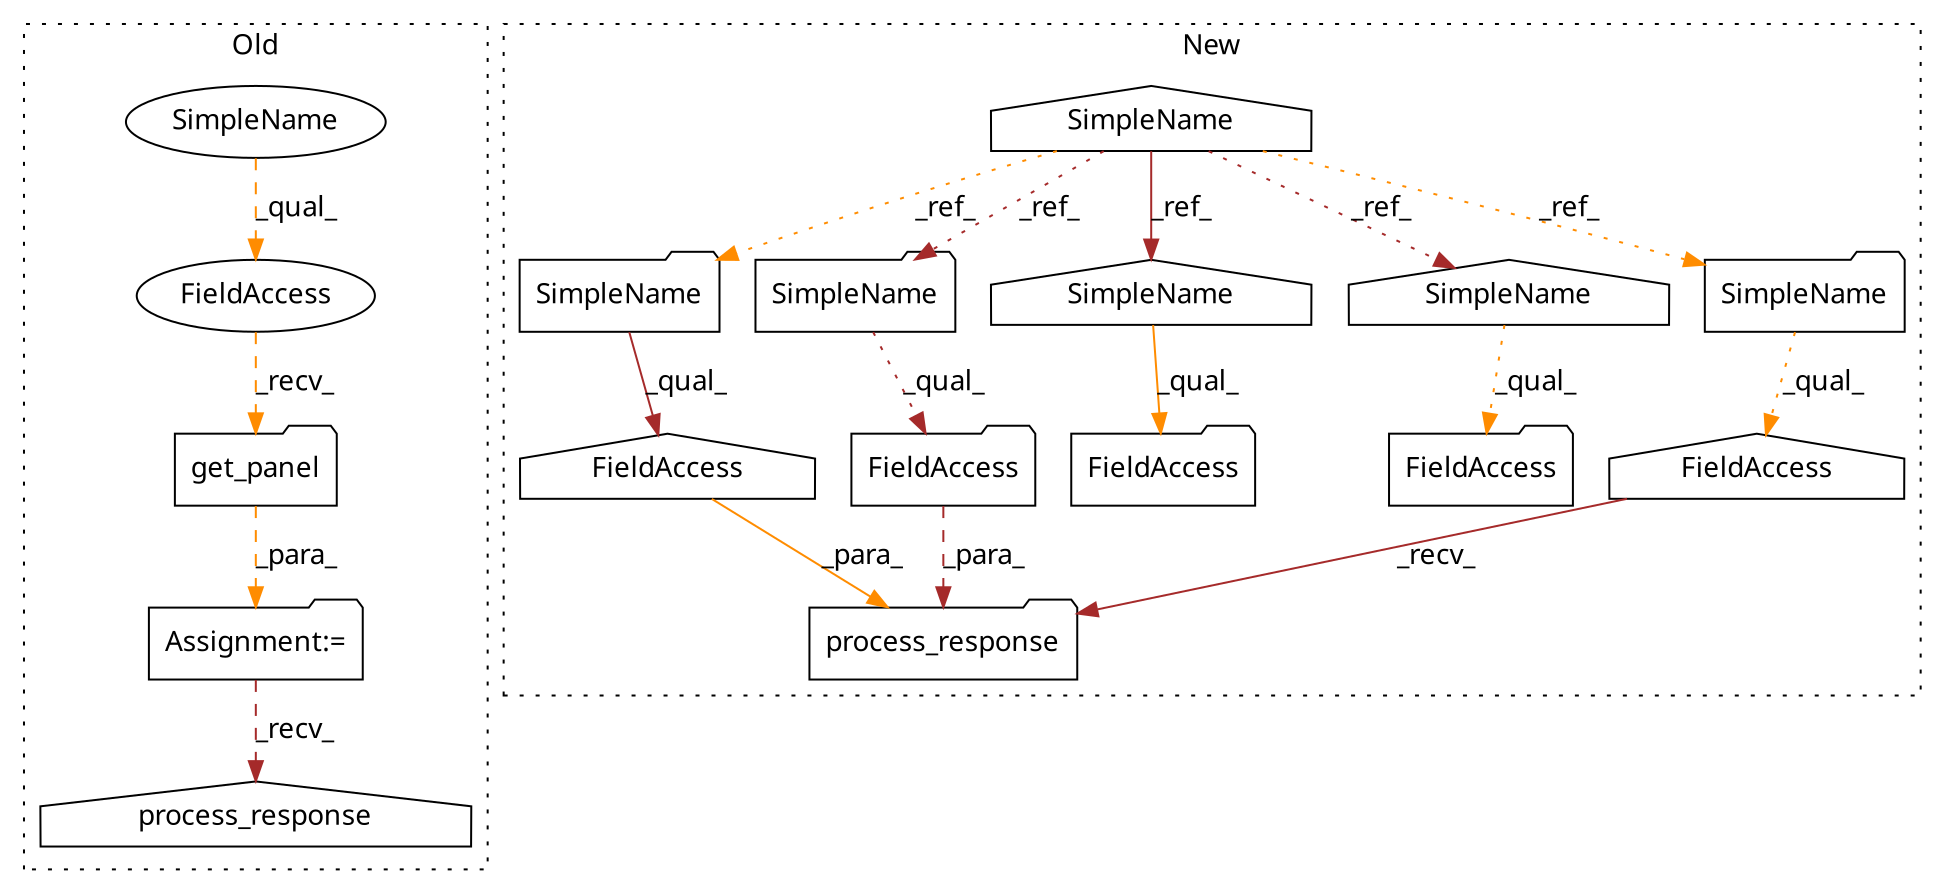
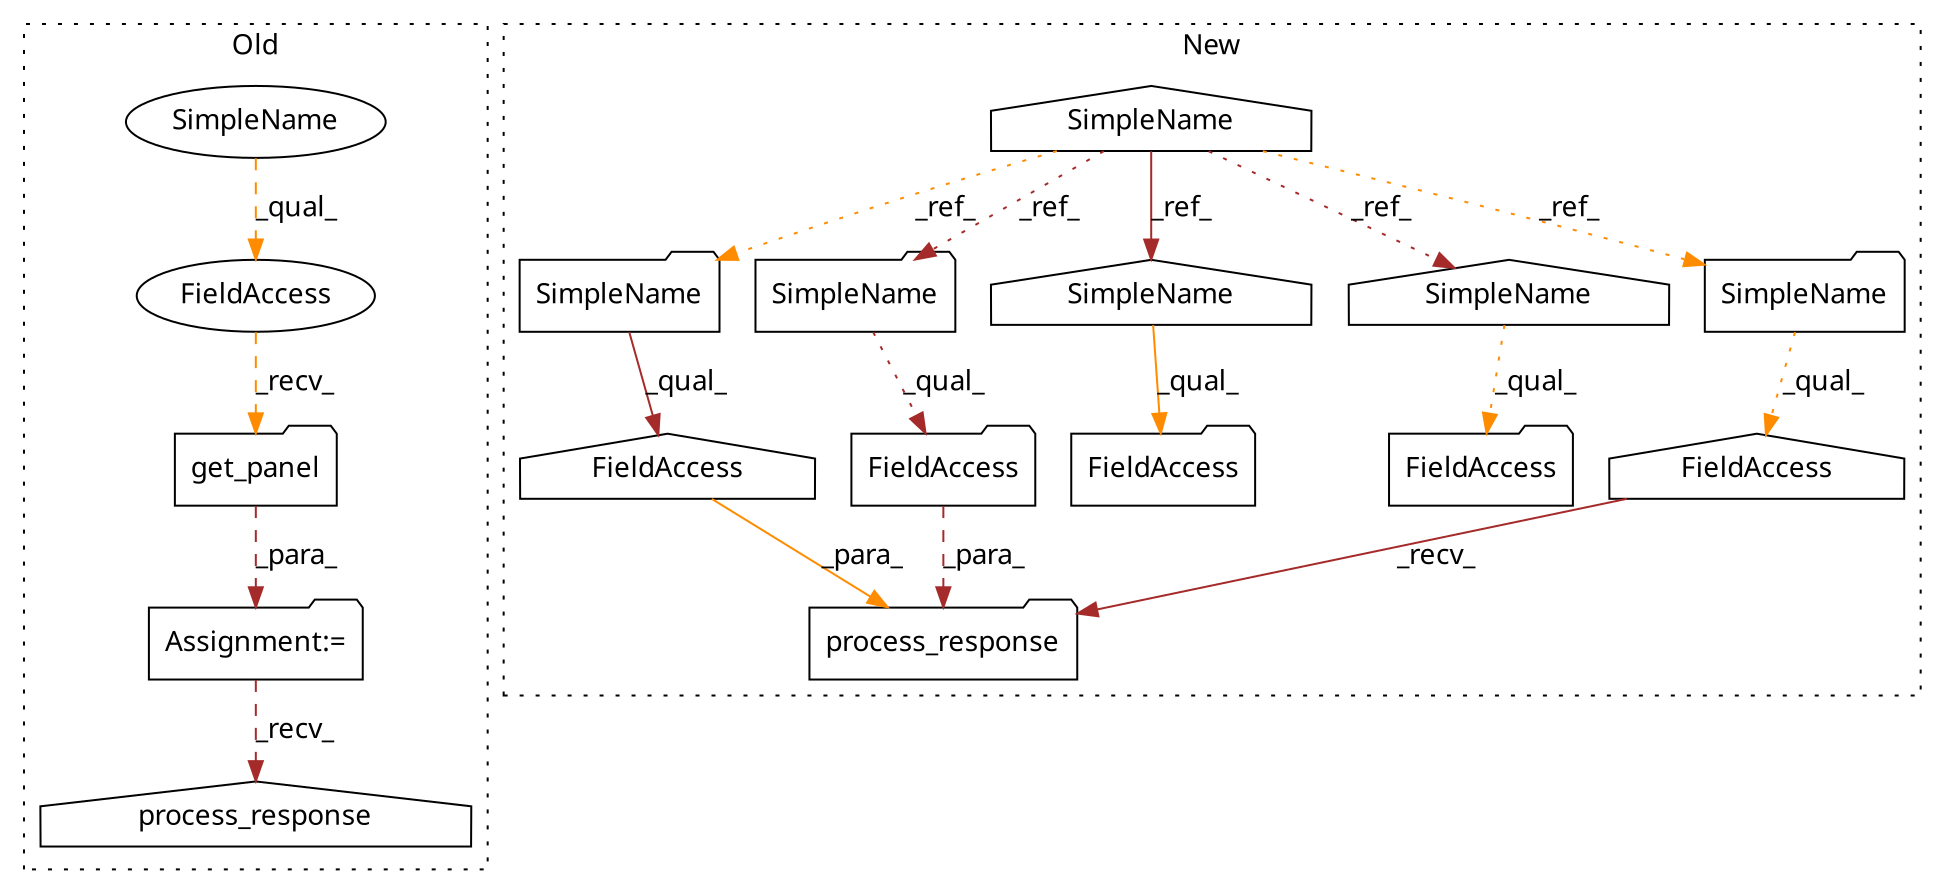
(256, 547) -> (256, 547)
